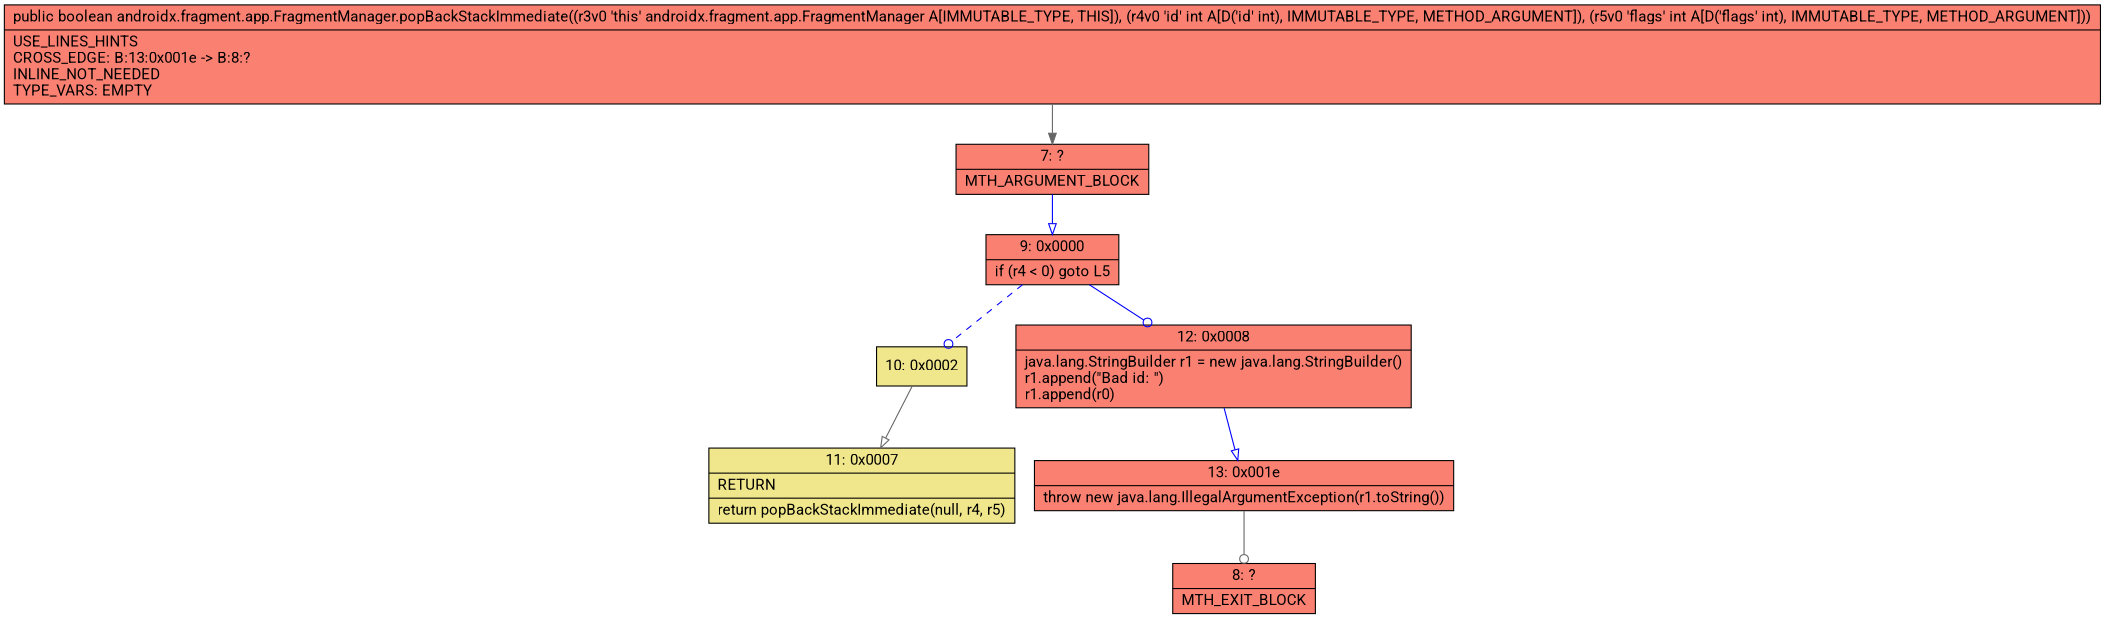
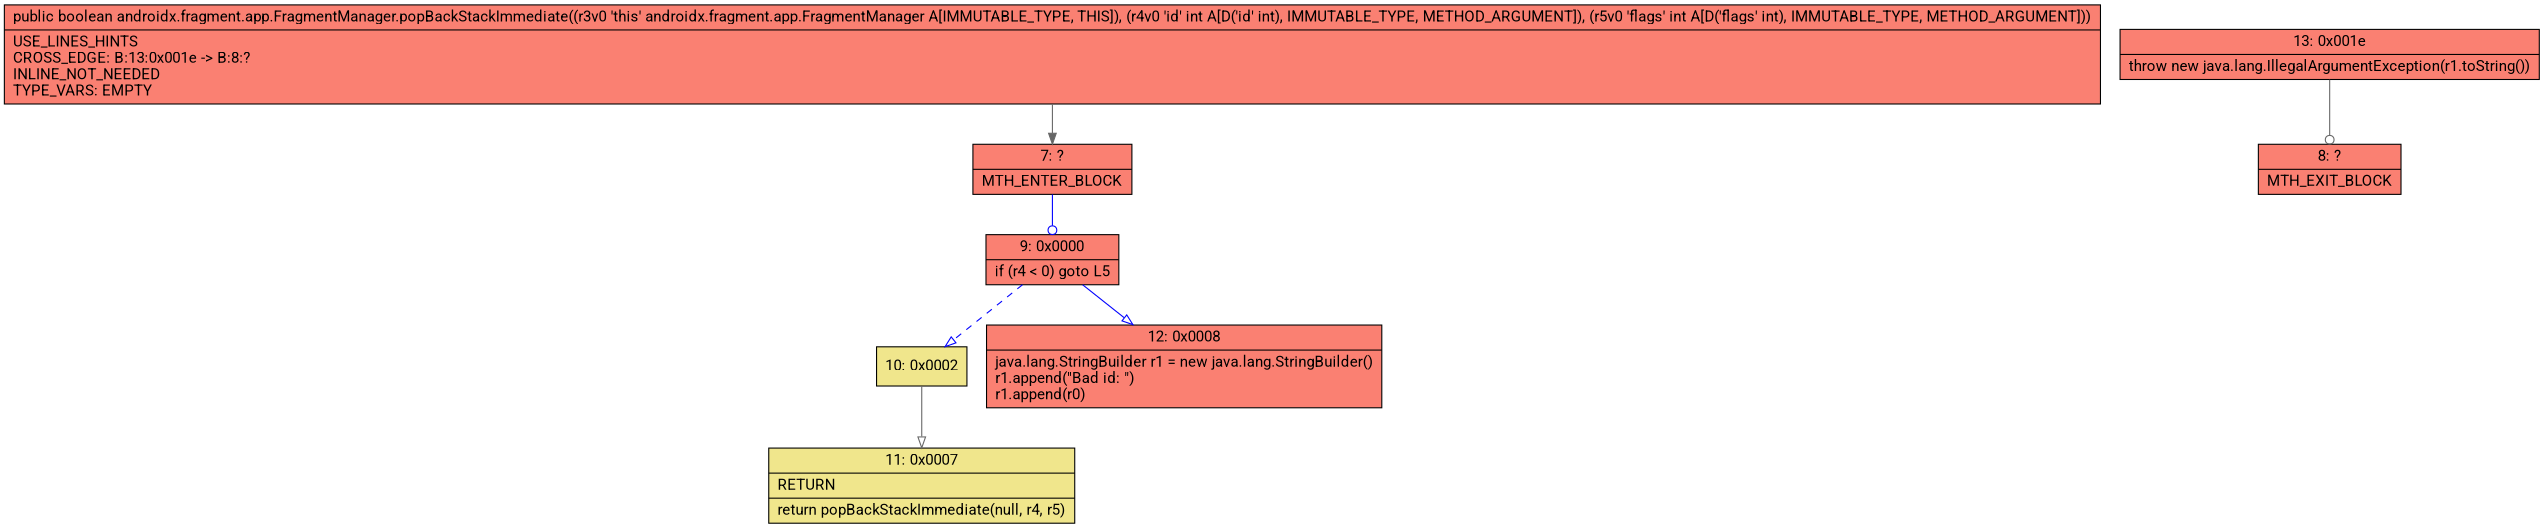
(1052, 181) -> (1052, 181)
(1052, 209) -> (1052, 210)
(1117, 302) -> (1103, 301)
(987, 313) -> (988, 312)
(1230, 429) -> none
